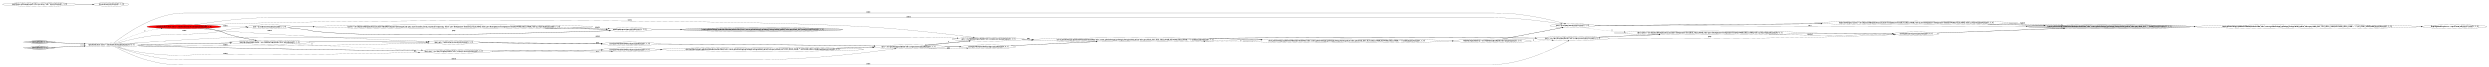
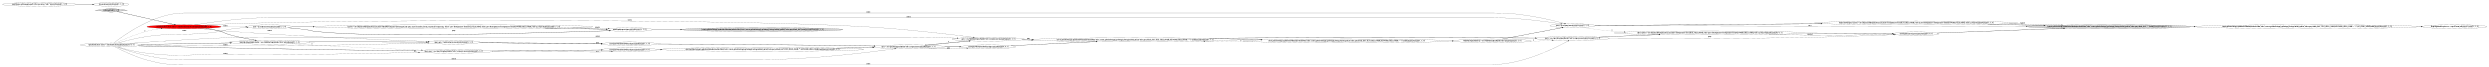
none -> (111, 10)
(39, 42) -> none
(39, 48) -> none
